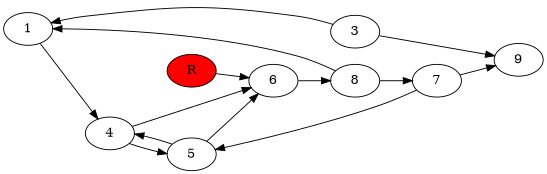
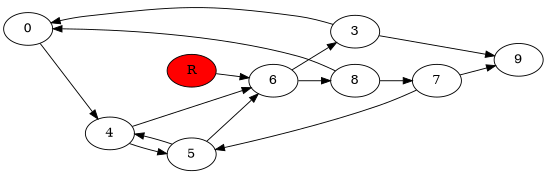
(28, 29) -> (28, 29)
none -> (315, 56)
